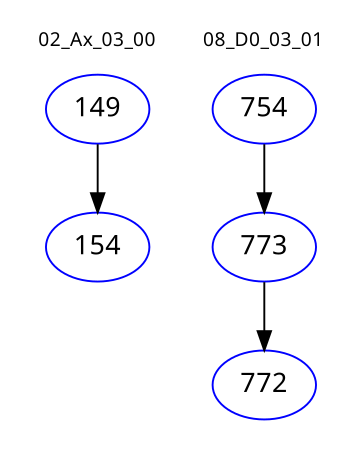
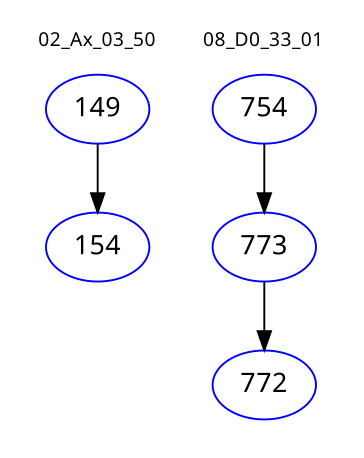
(98, 41) -> (98, 41)
(264, 41) -> (264, 41)
